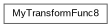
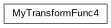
(56, 14) -> (56, 14)
